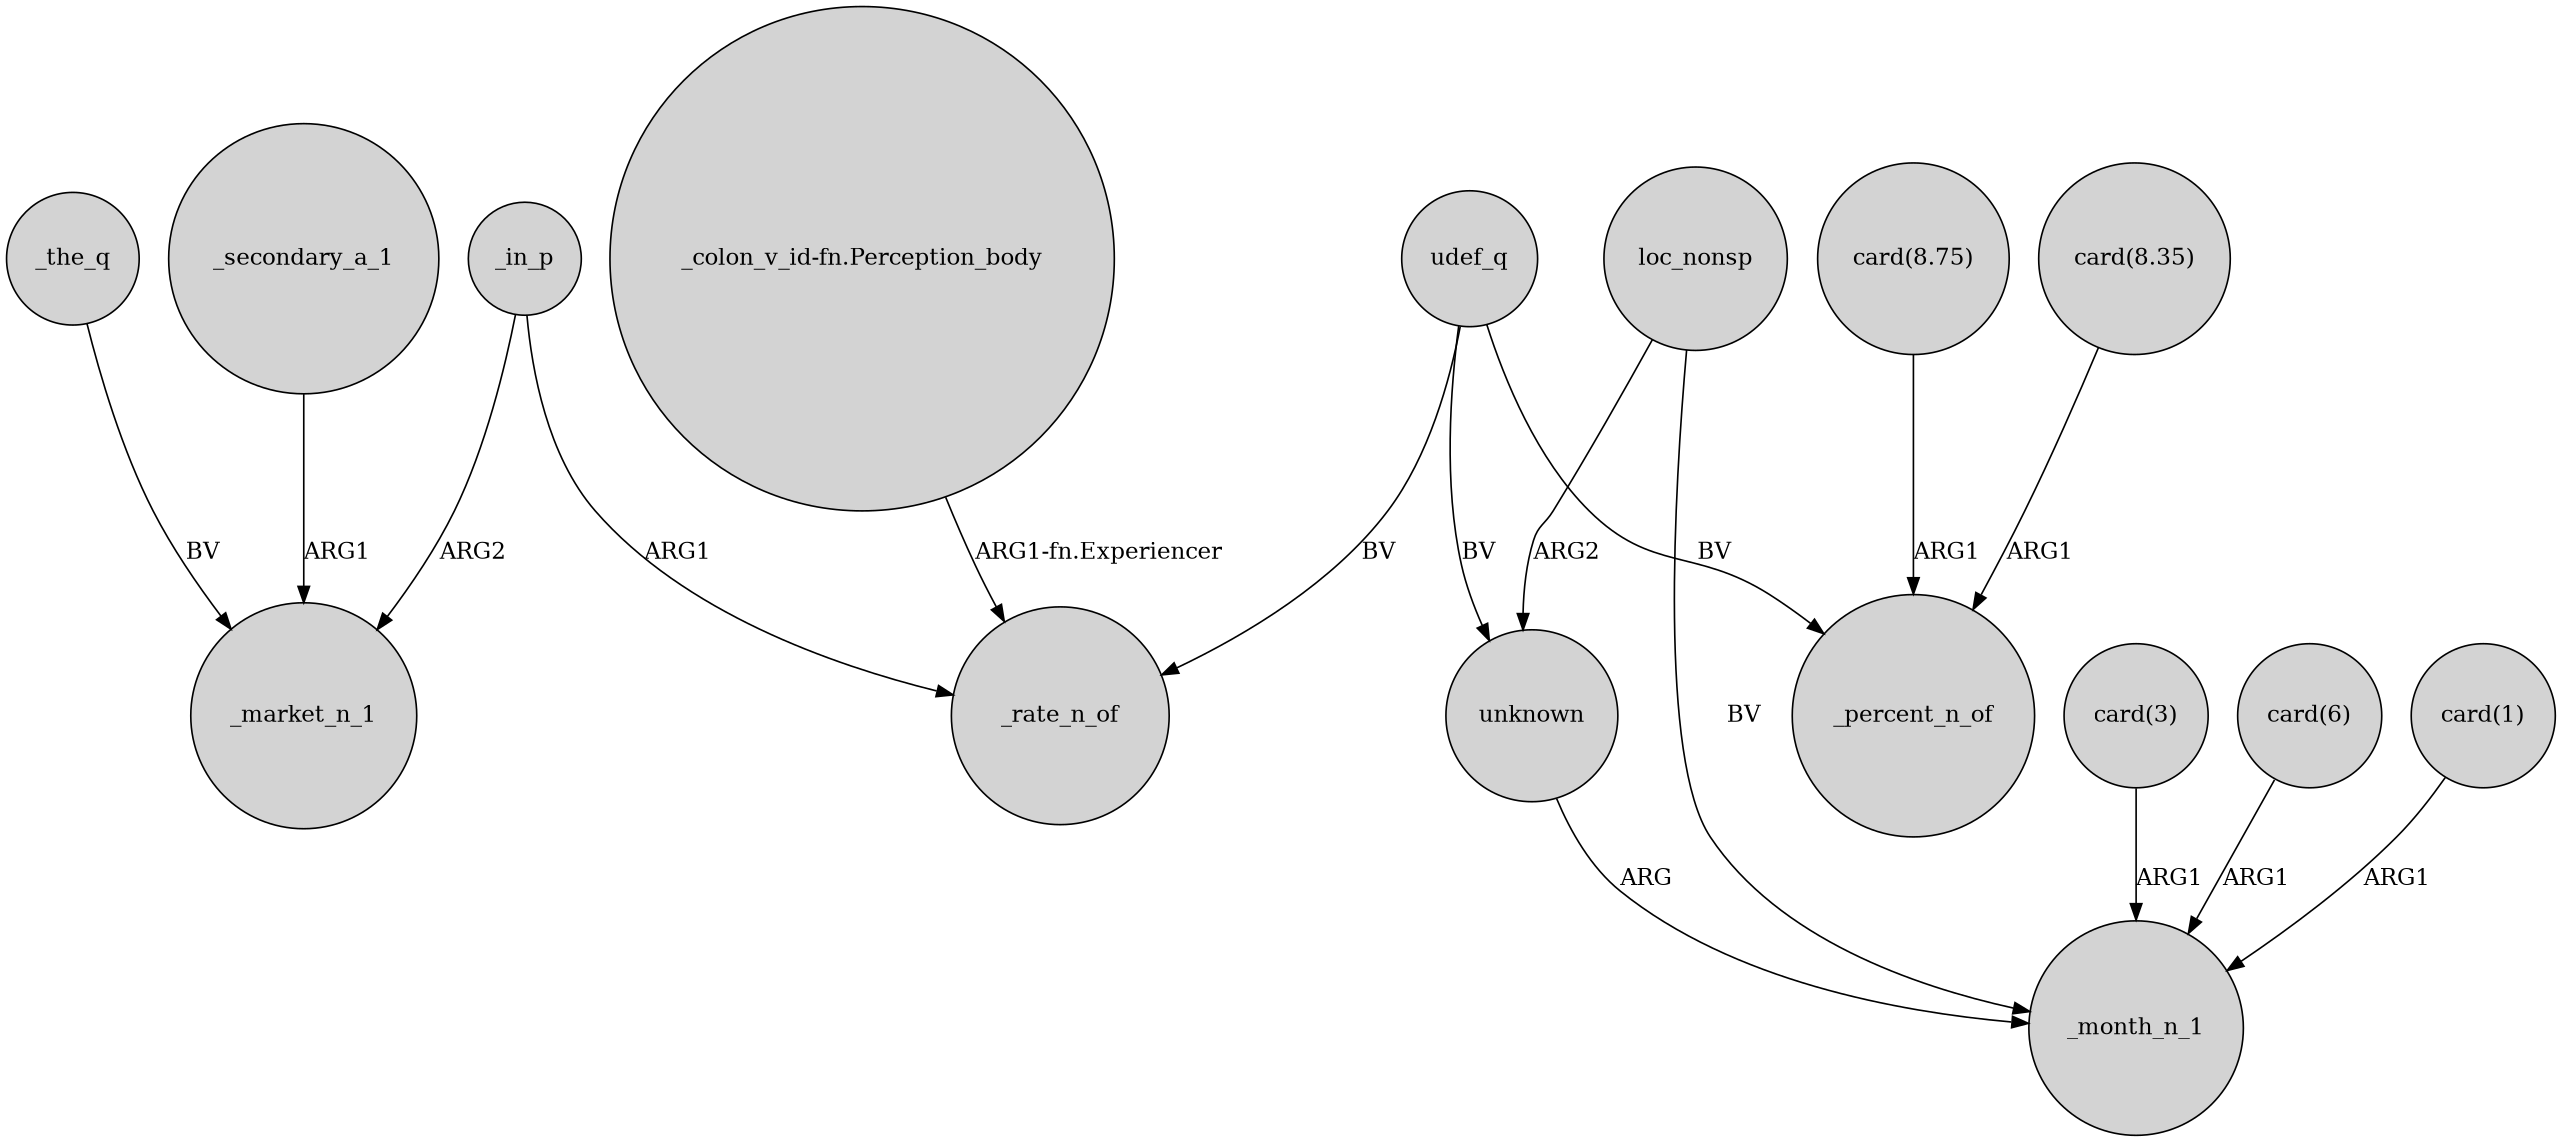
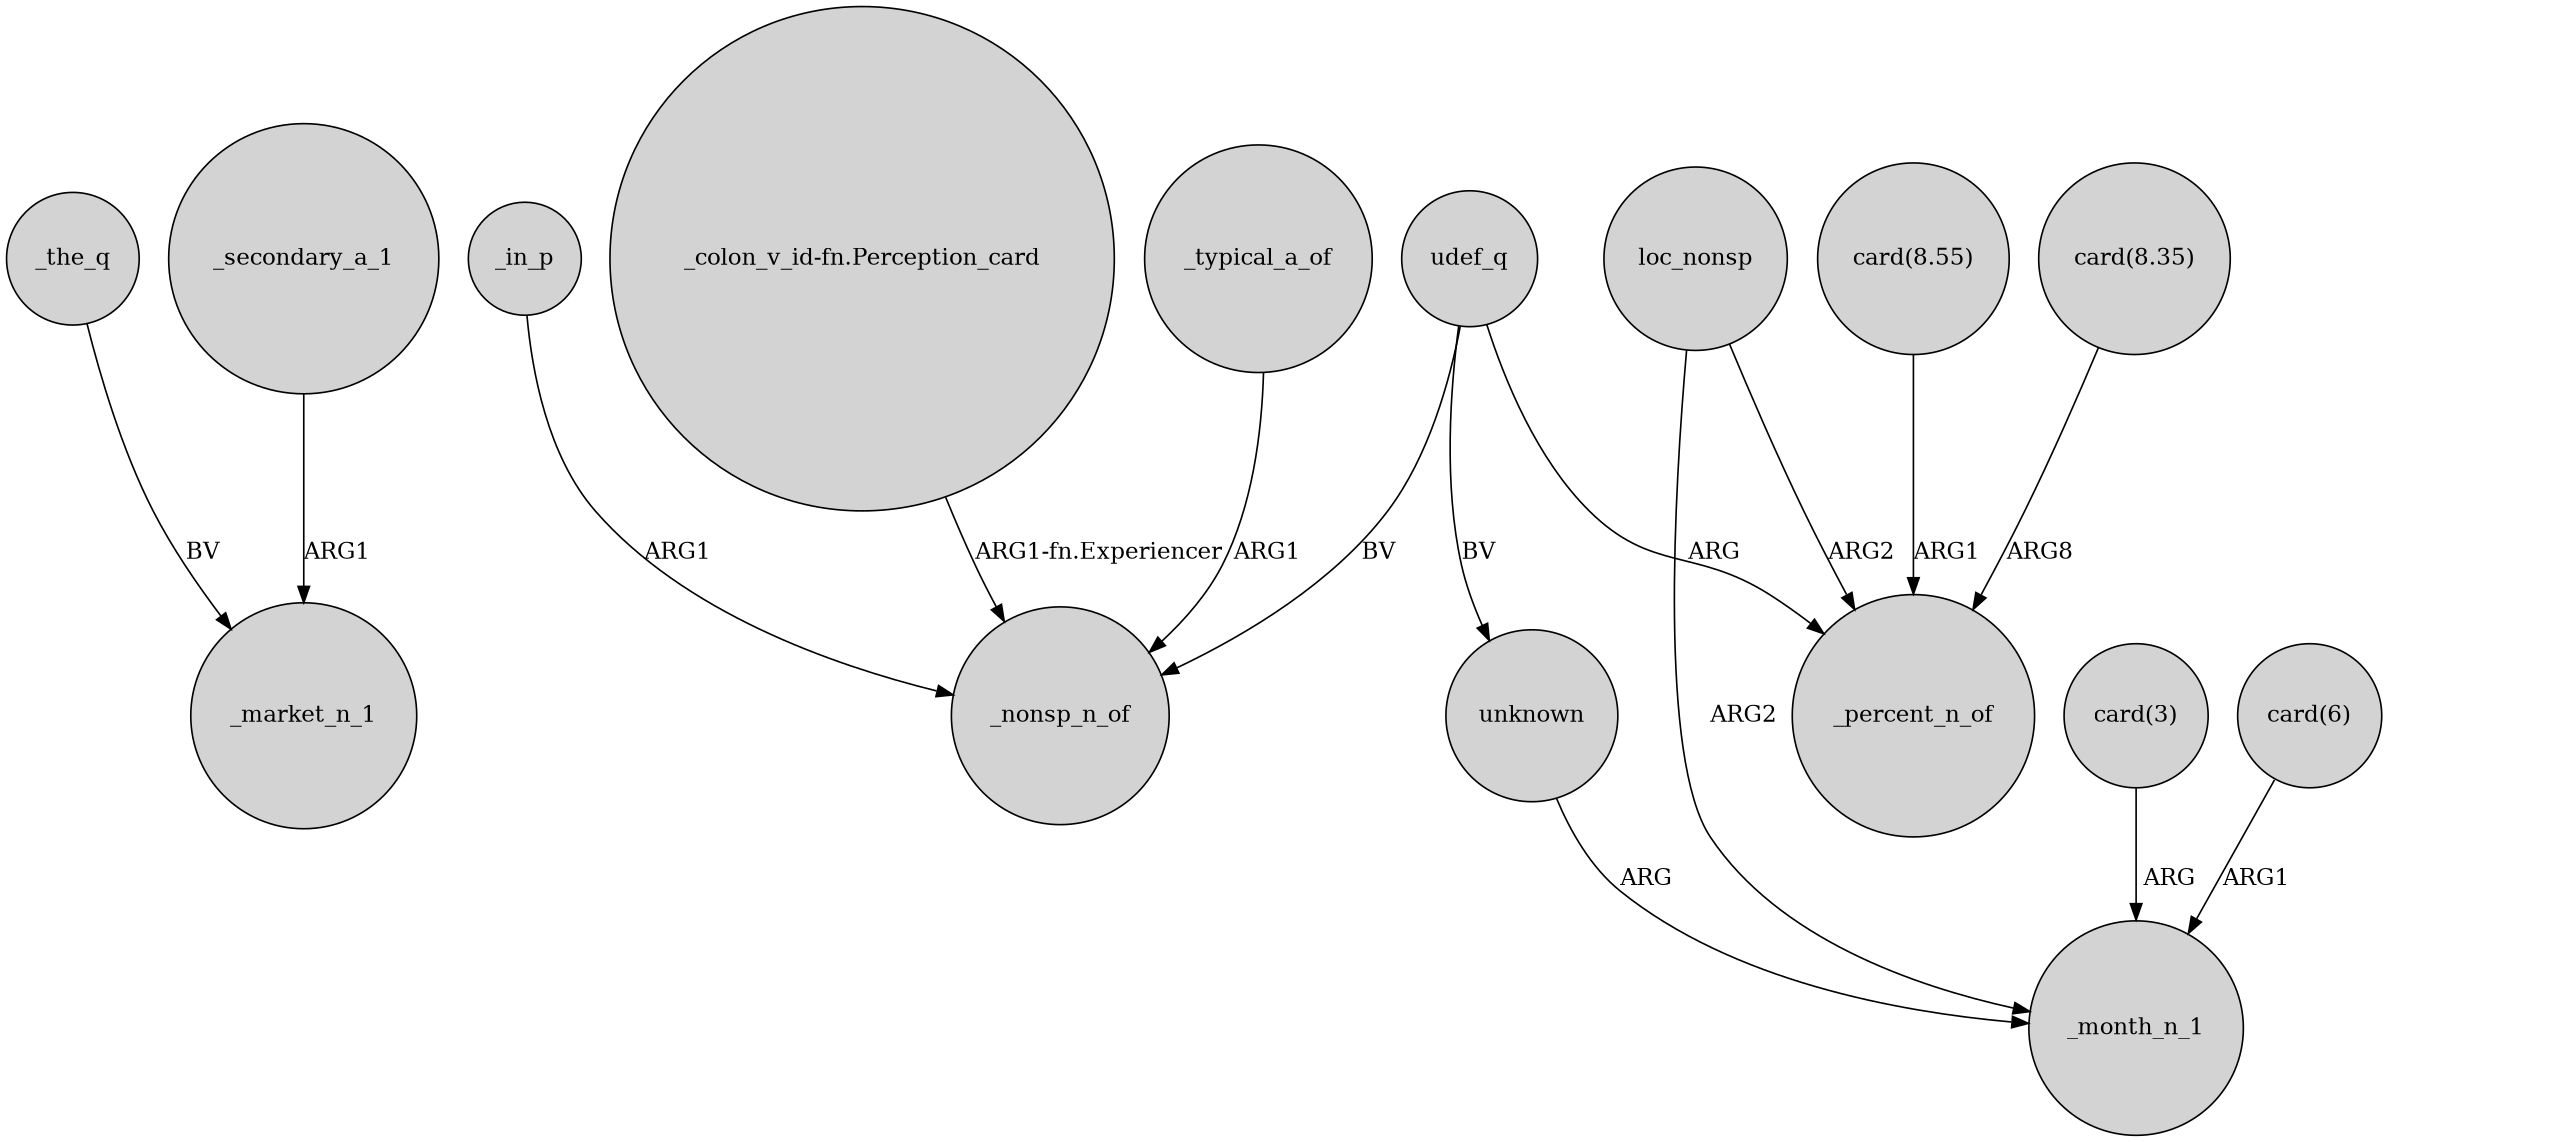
(862, 259) -> (862, 259)
none -> (1258, 259)
(1913, 259) -> (1913, 259)
(1576, 473) -> (1785, 471)
(470, 474) -> none
(1714, 553) -> (1714, 553)
(2040, 553) -> (2040, 553)
(1060, 716) -> (1060, 716)
(1744, 716) -> (1744, 716)
(2483, 716) -> none
(2170, 879) -> (2170, 879)
